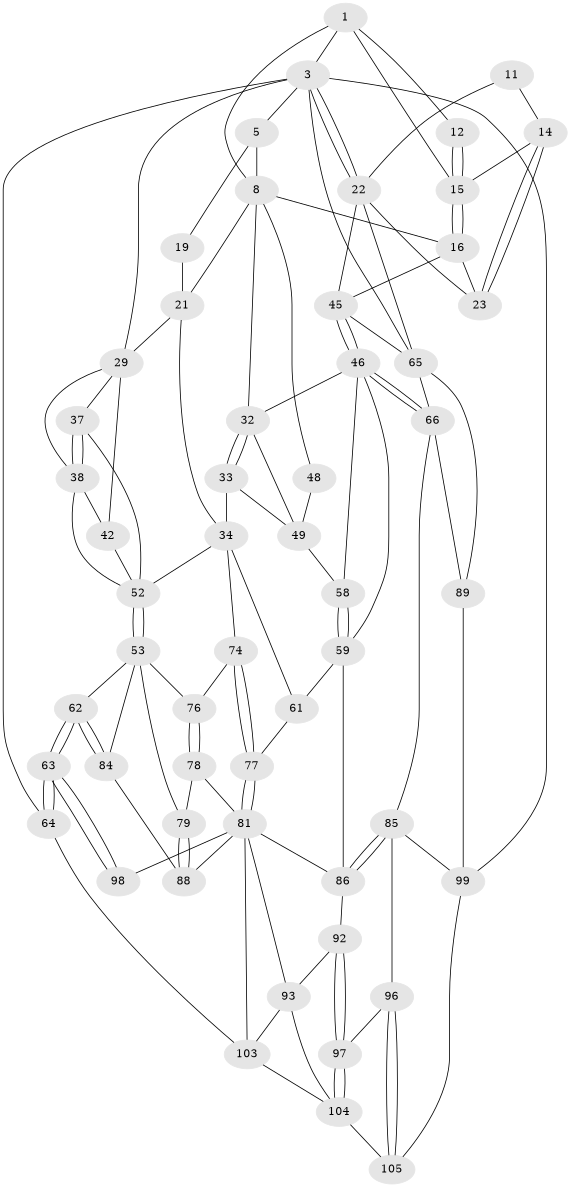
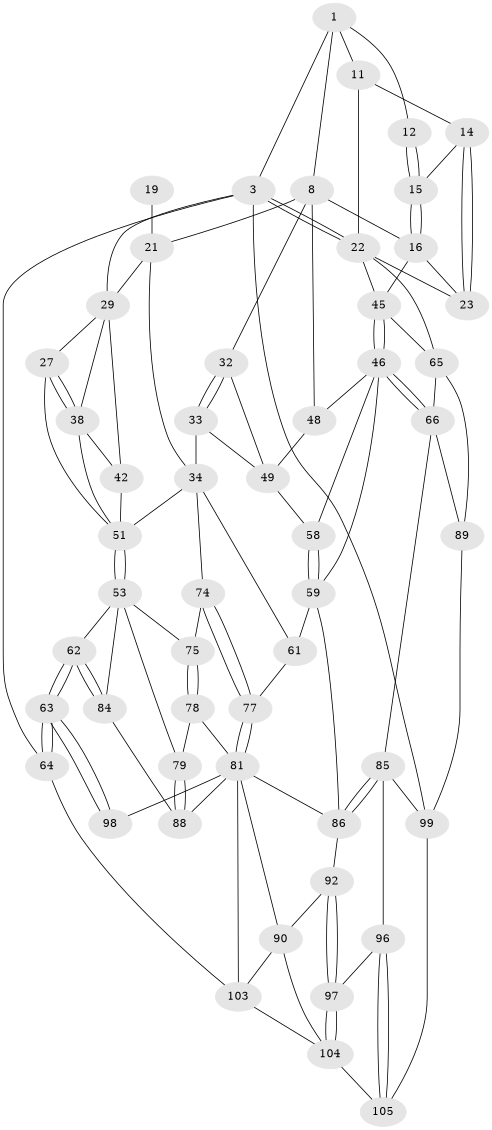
(401, 105) -> (346, 46)
(257, 133) -> none
(339, 227) -> none
(303, 392) -> (347, 392)
(78, 421) -> (47, 363)
(138, 594) -> (120, 536)
(194, 709) -> (193, 651)
(289, 997) -> (281, 939)
